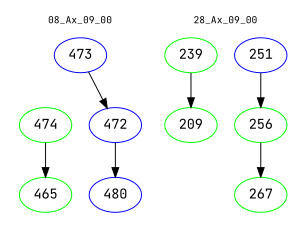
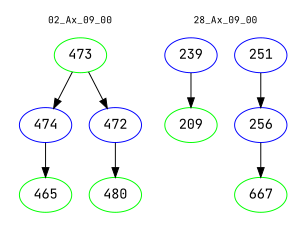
(80, 21) -> (80, 21)
(80, 55) -> (80, 55)
(191, 55) -> (191, 55)
none -> (65, 86)
(46, 125) -> (46, 125)
(261, 125) -> (261, 125)
(115, 195) -> (115, 195)
(261, 195) -> (261, 195)
